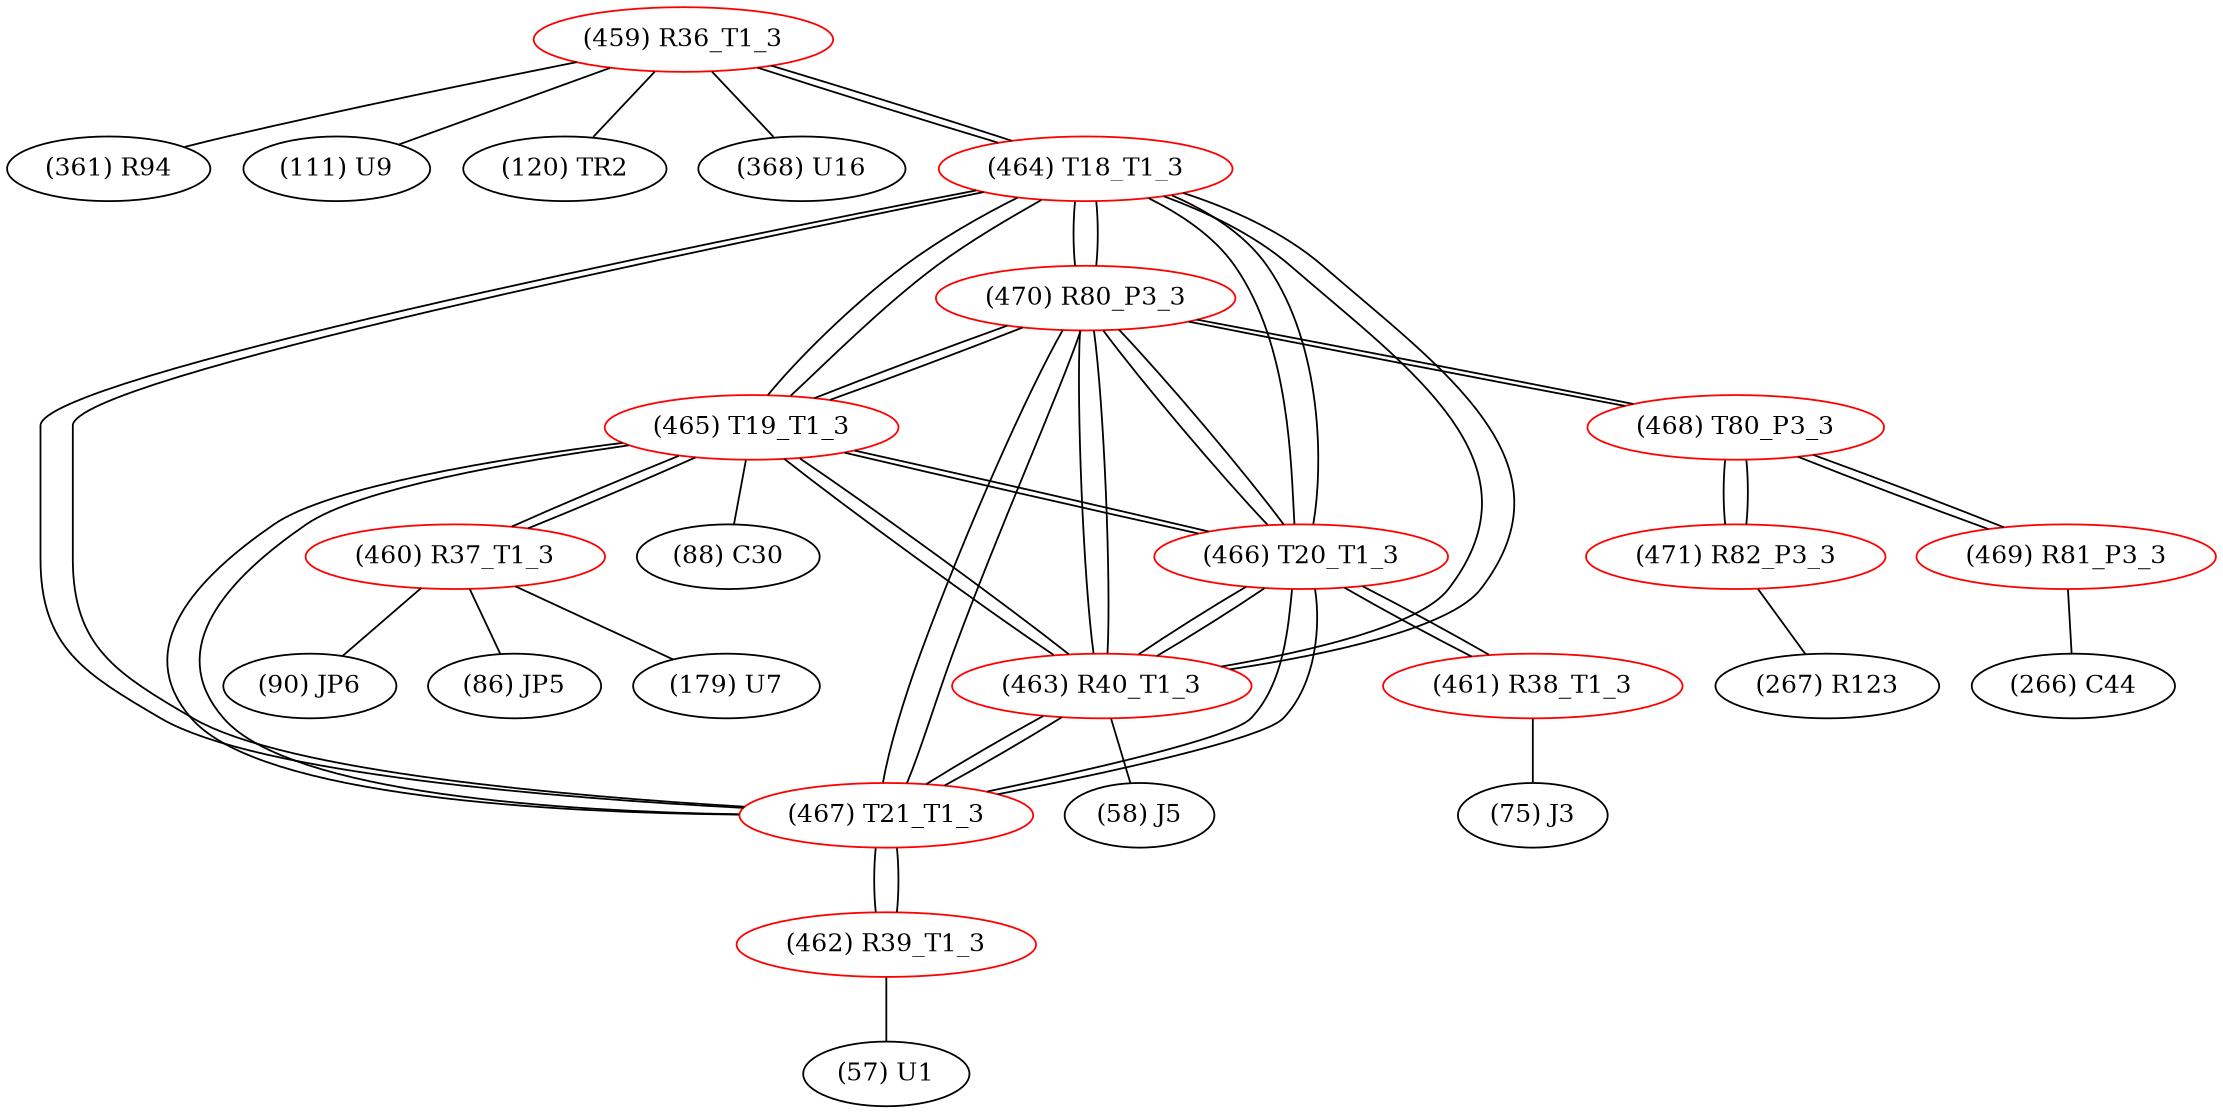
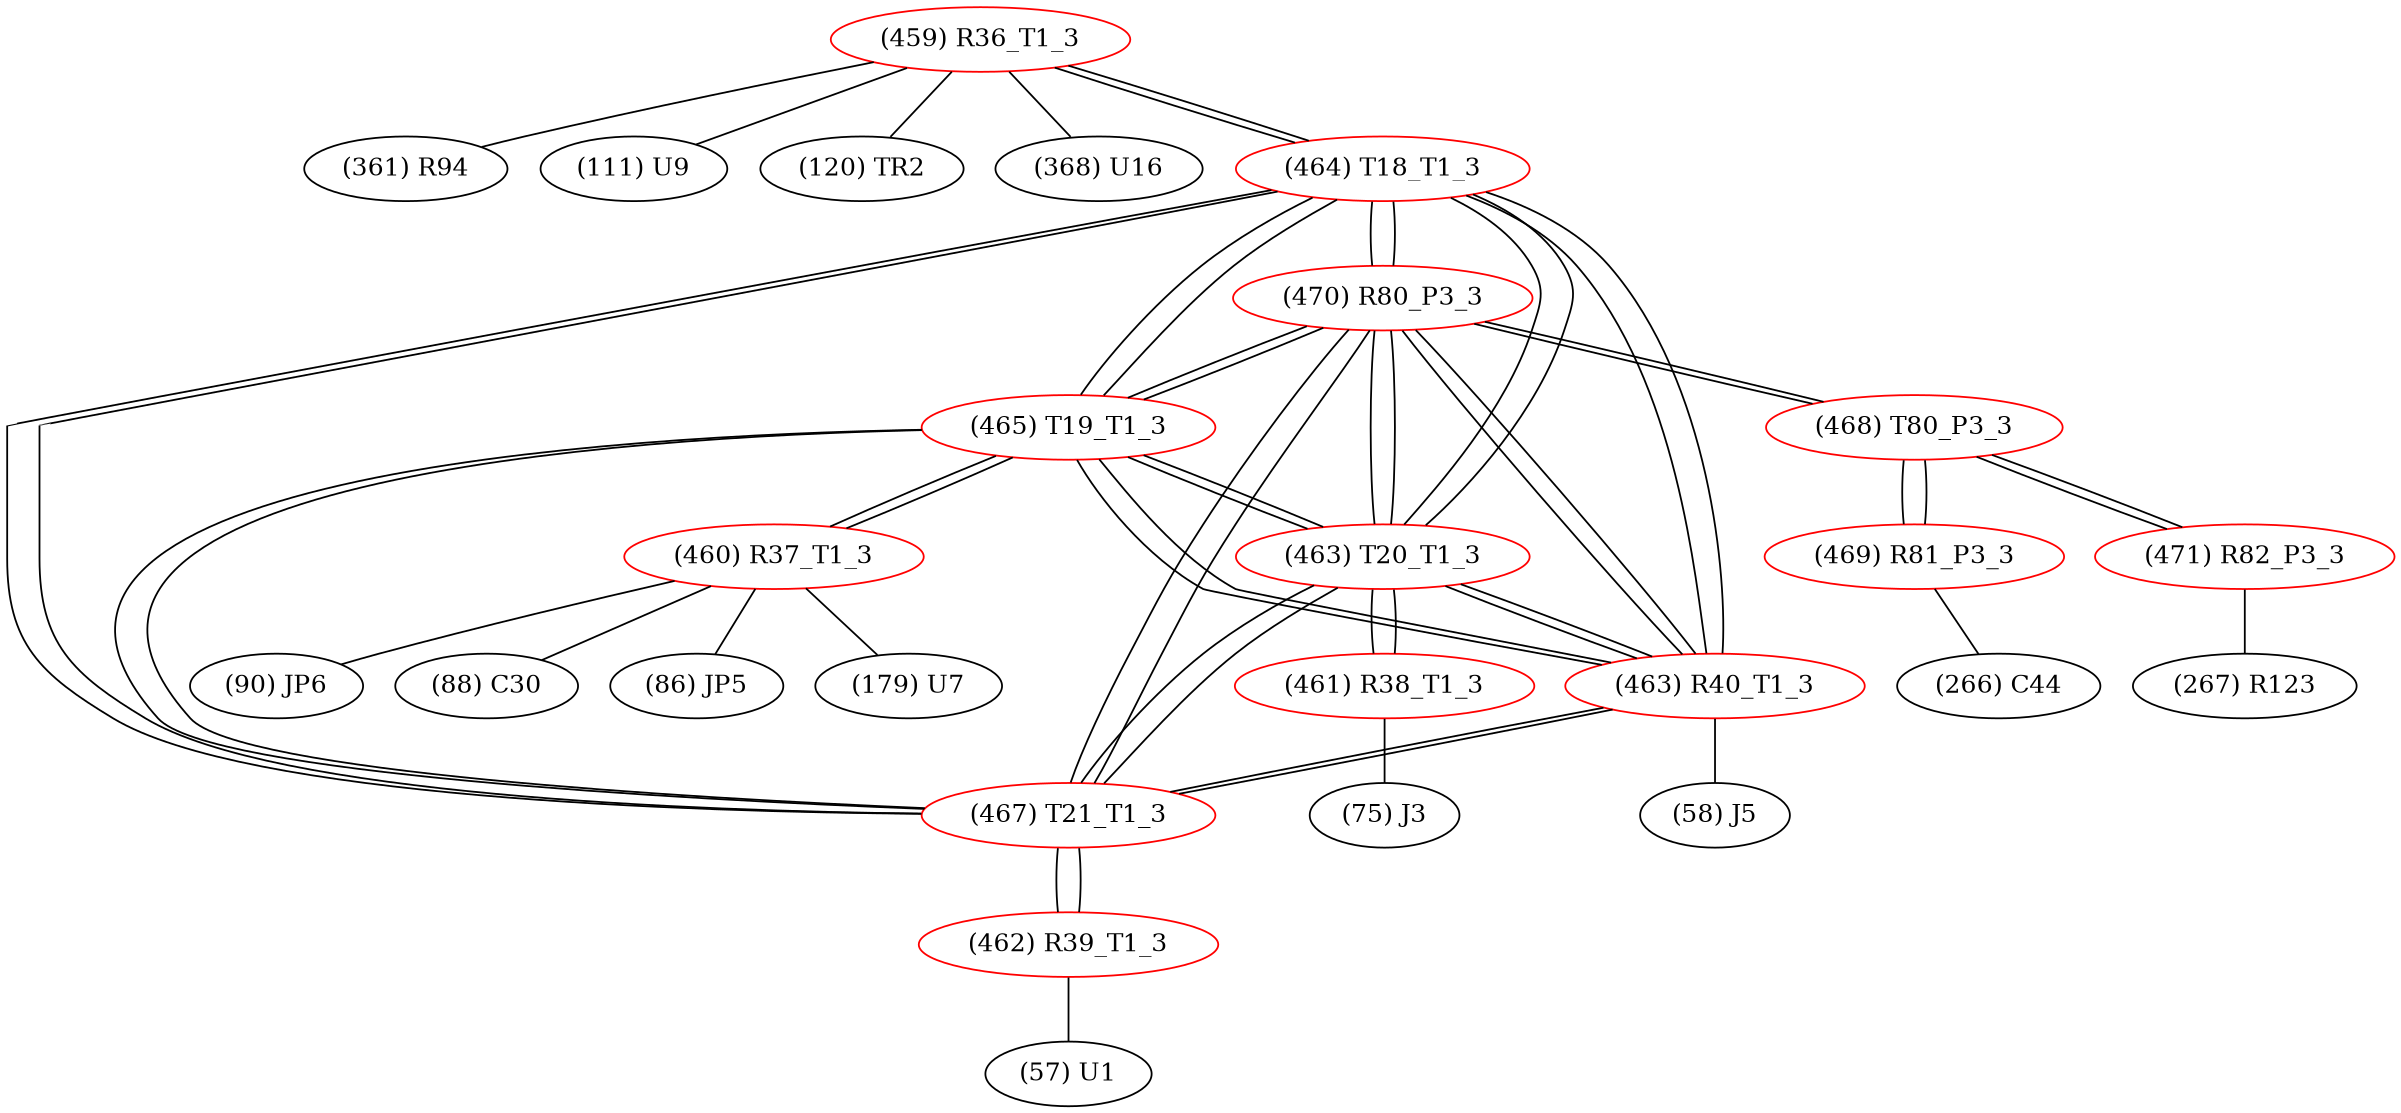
(740, 492) -> (626, 623)
(1301, 557) -> (1383, 557)
